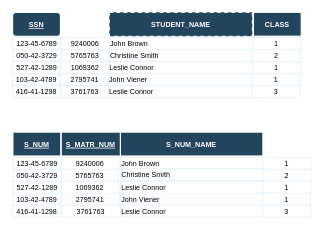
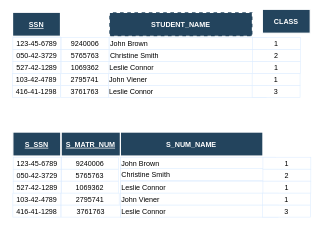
(36, 24) -> (36, 24)
(278, 24) -> (287, 21)
(36, 145) -> (36, 145)
